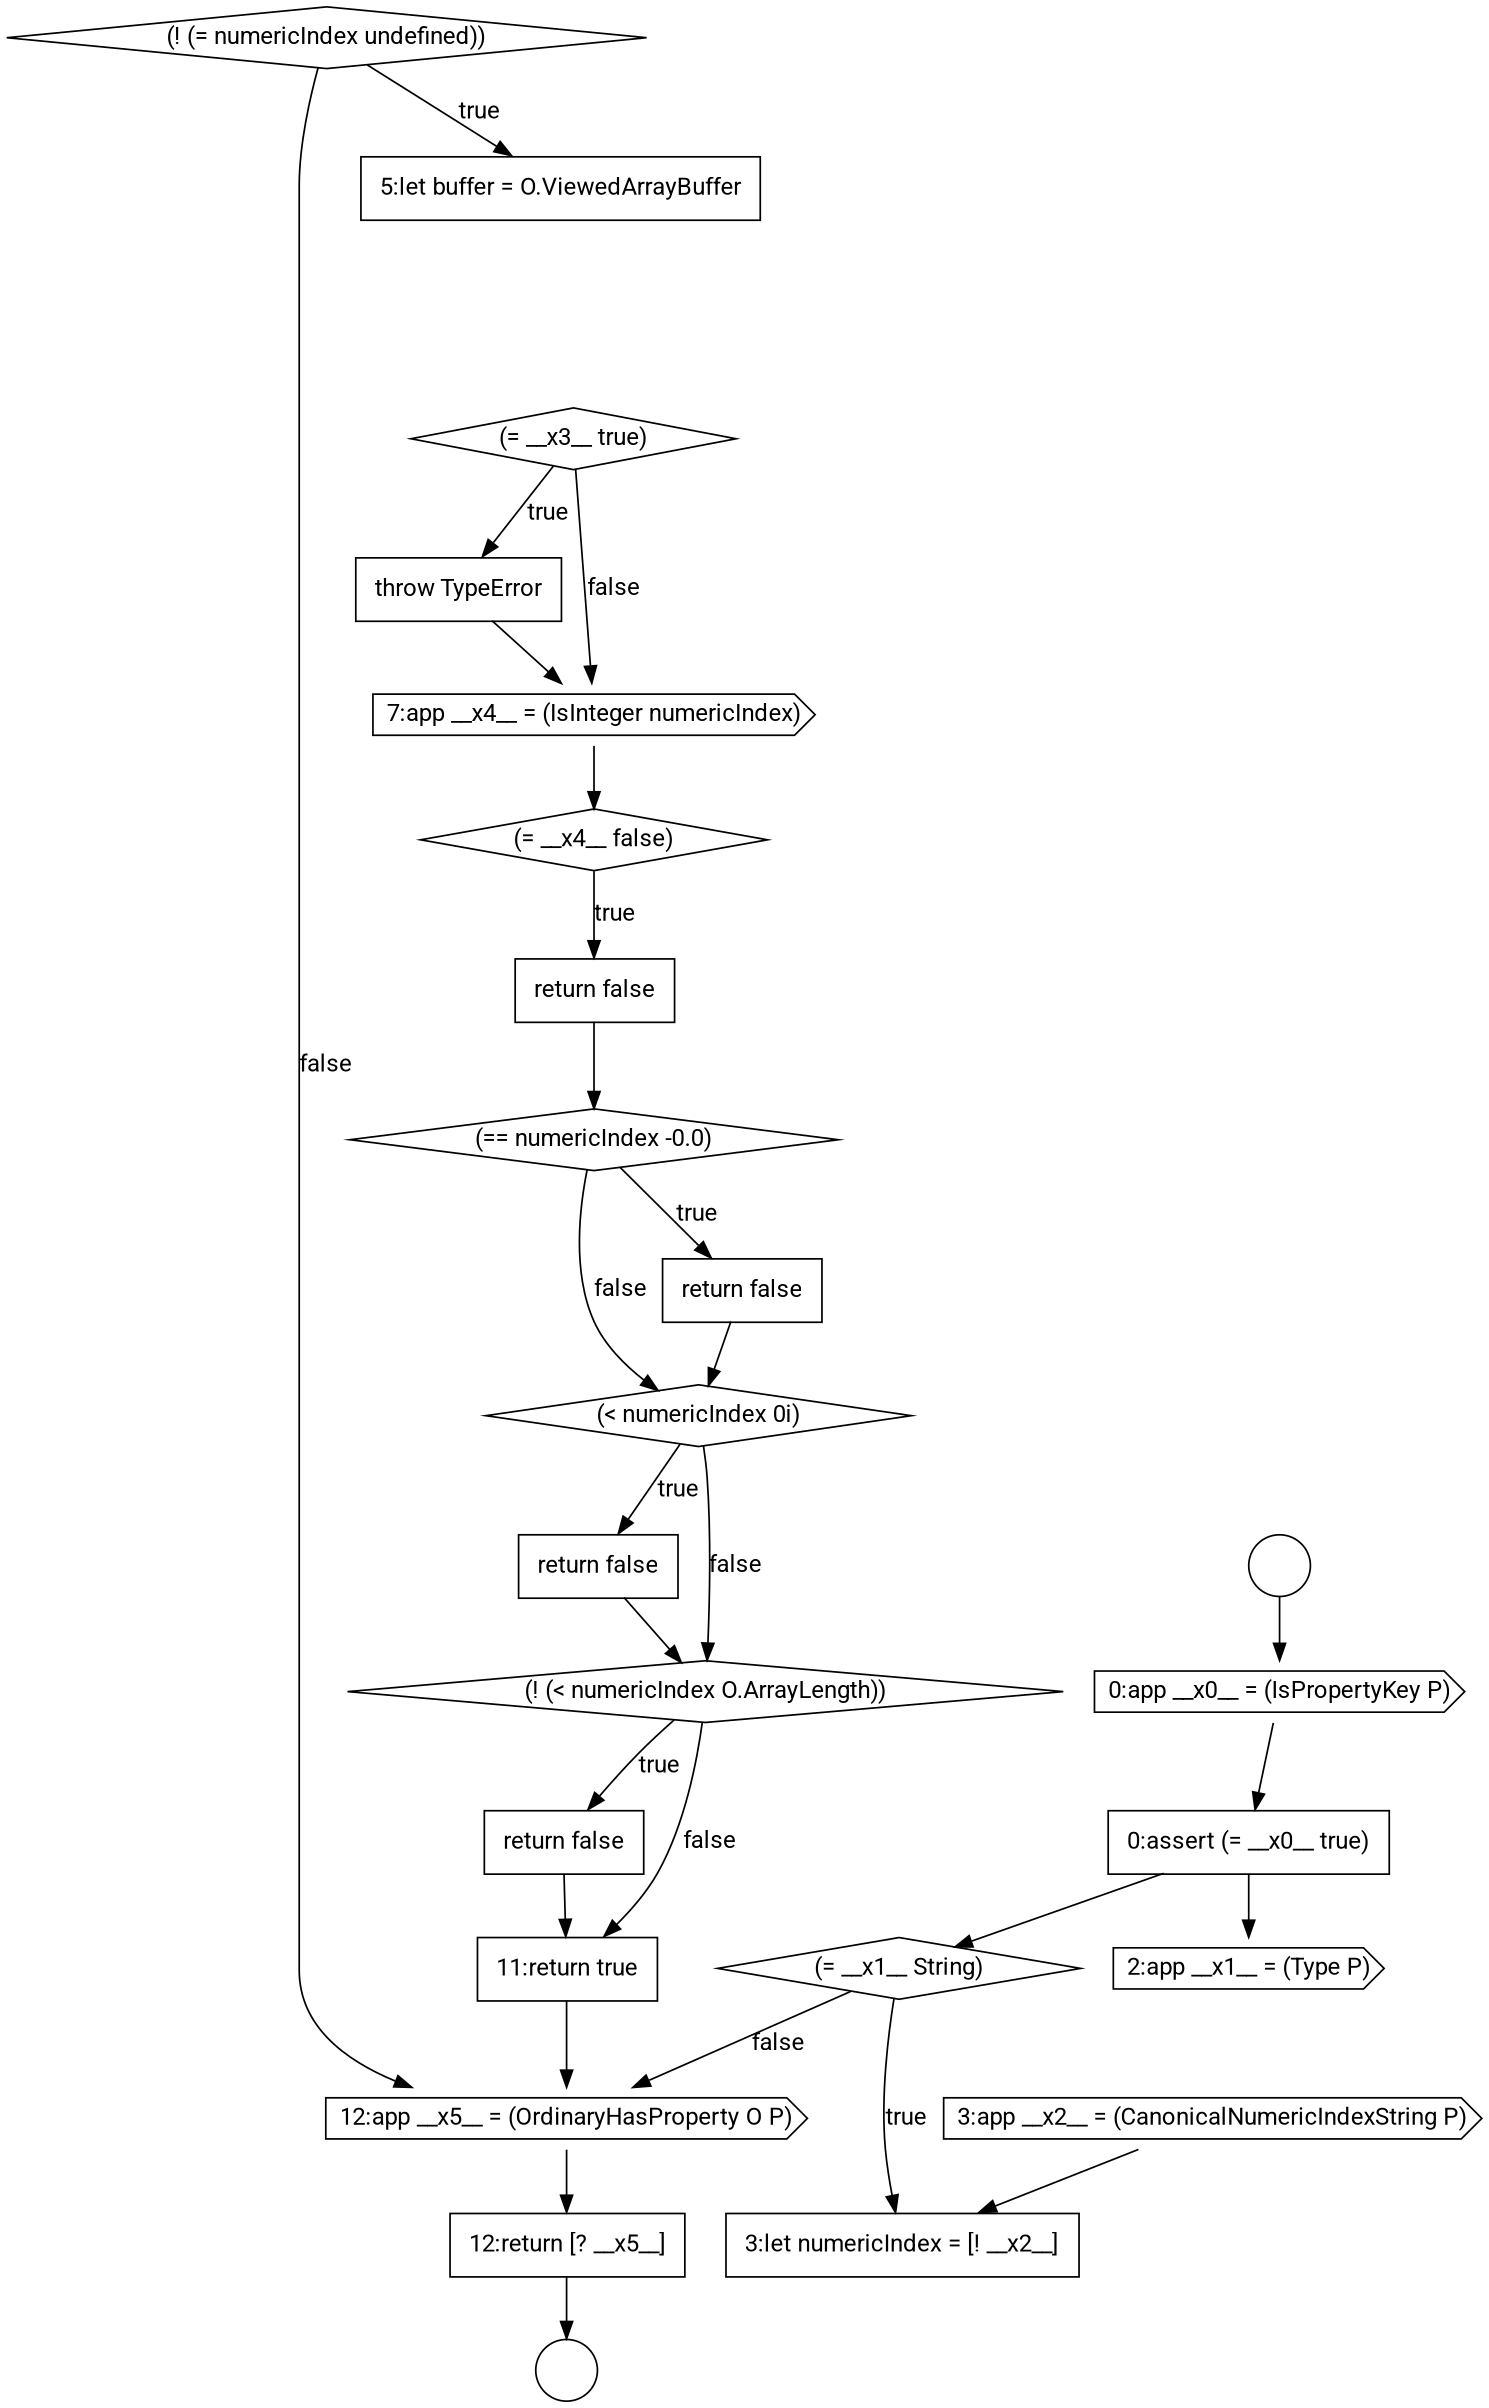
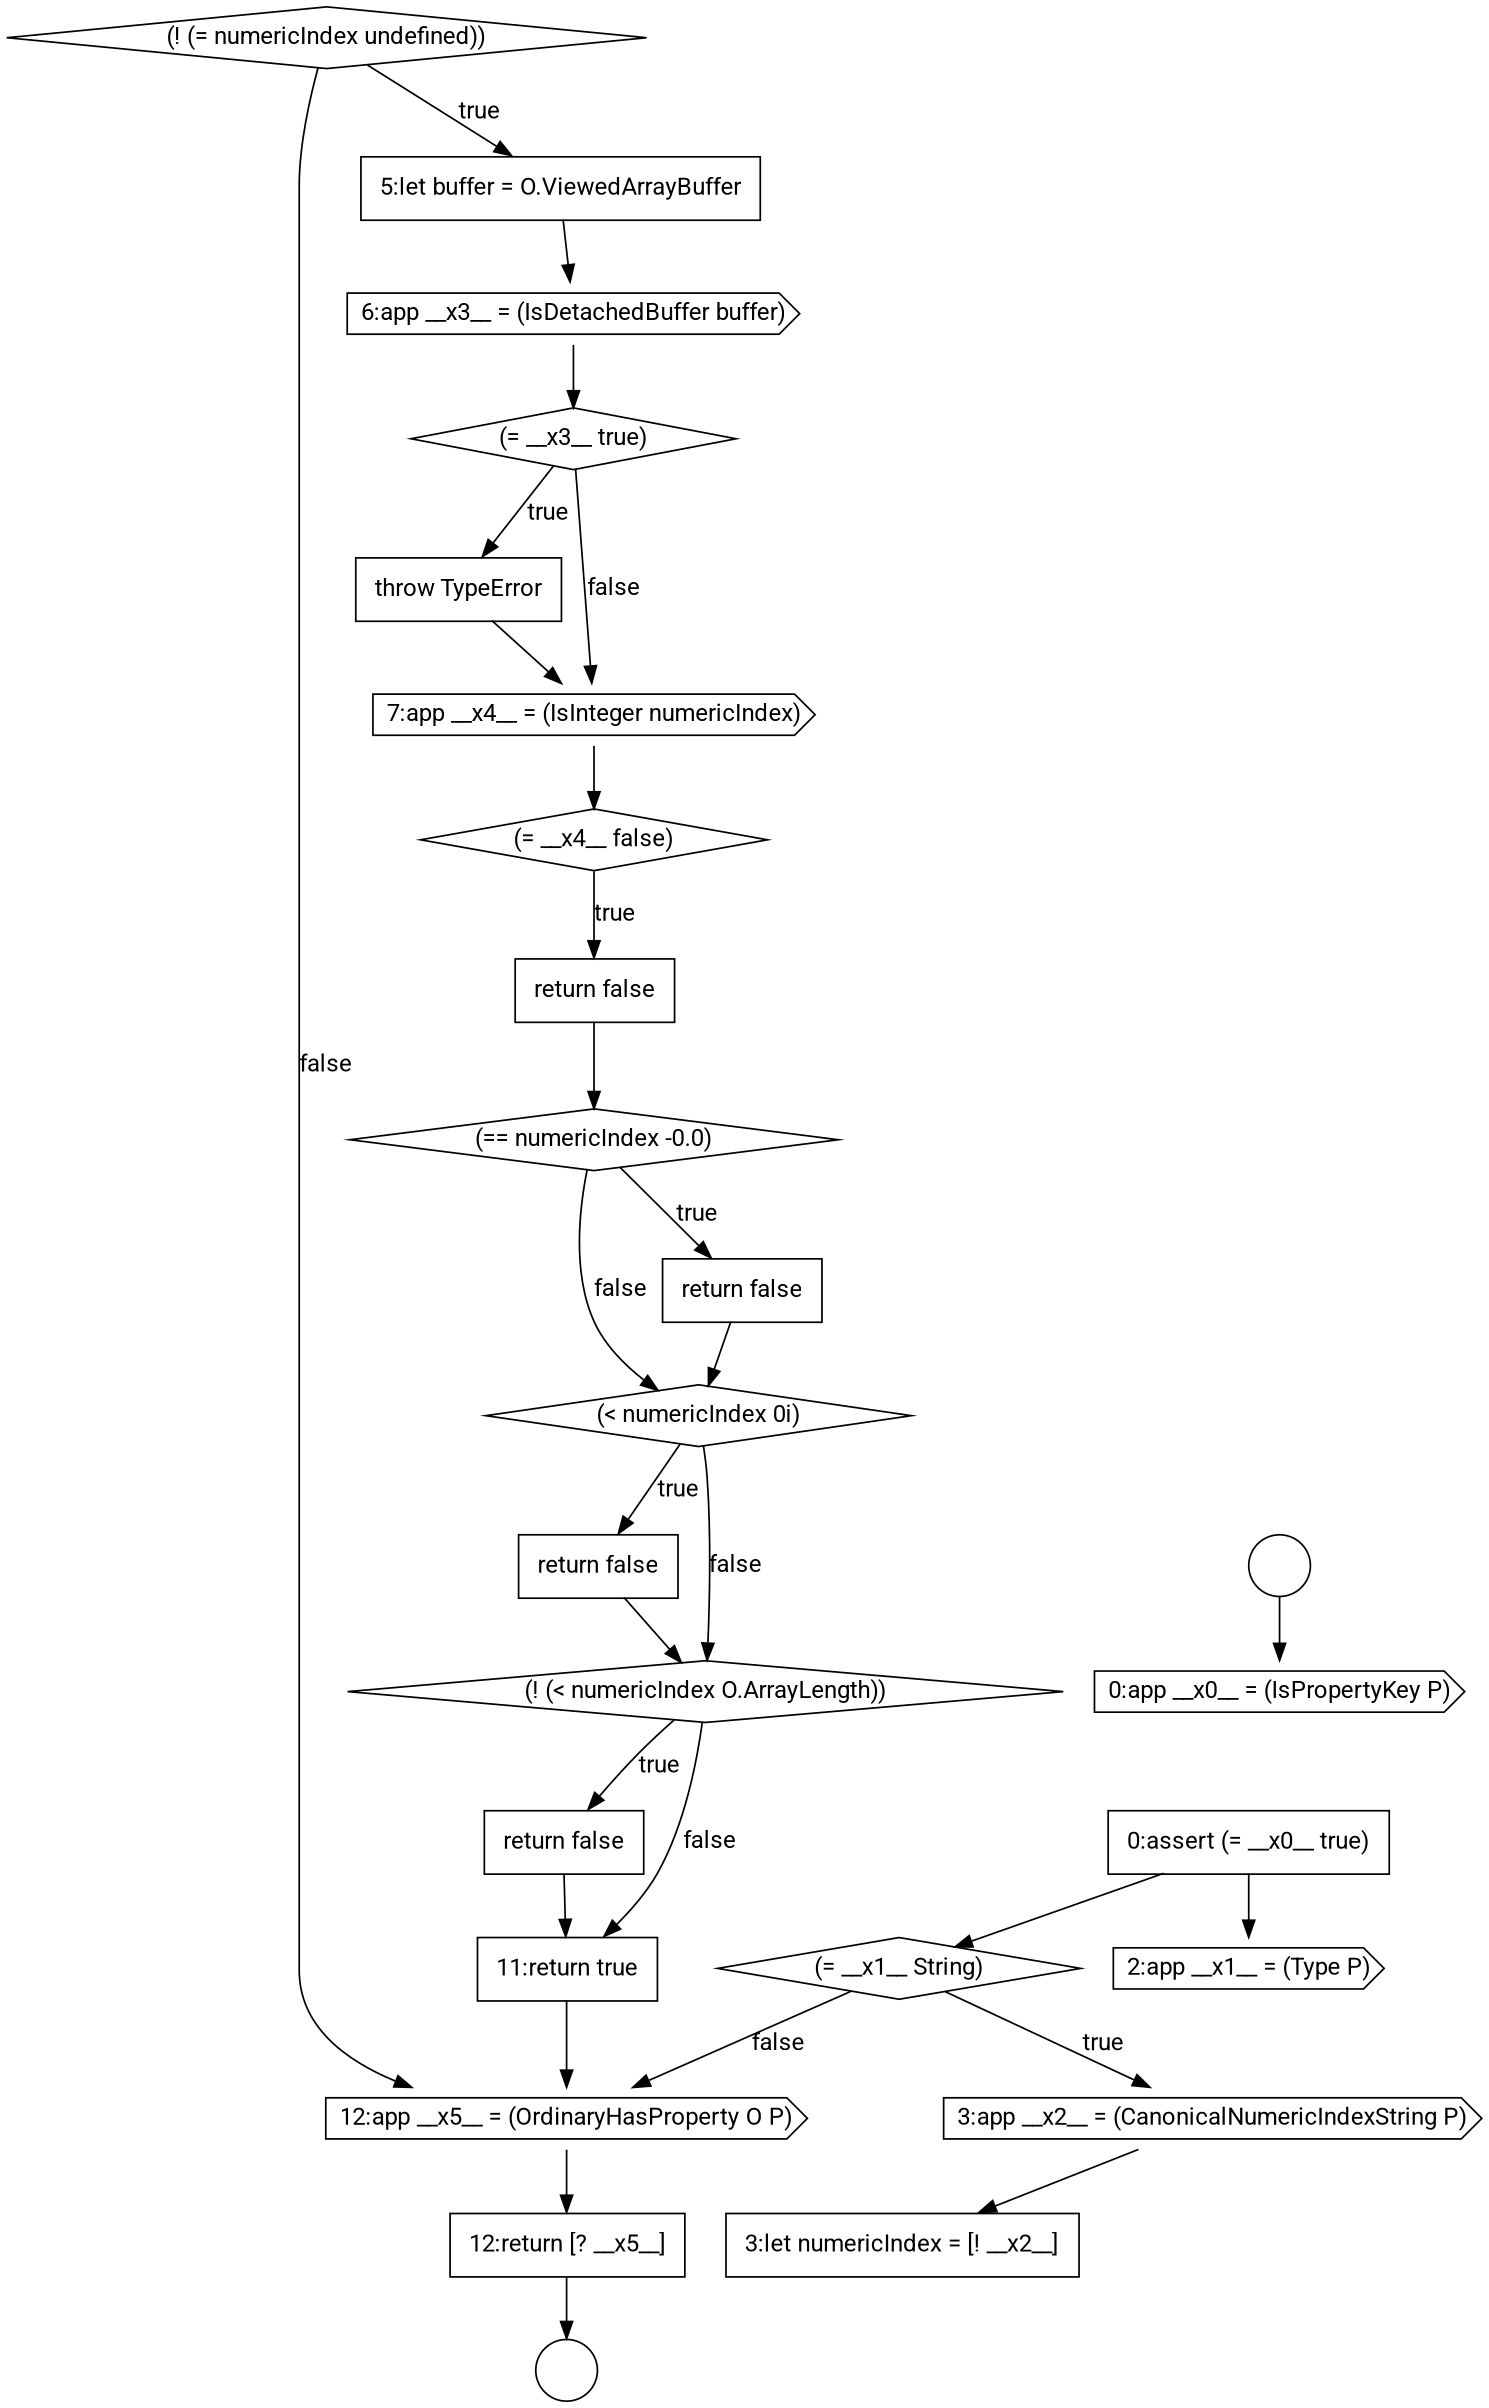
none -> (573, 314)
(1266, 1758) -> none
(884, 2097) -> (1040, 2036)
